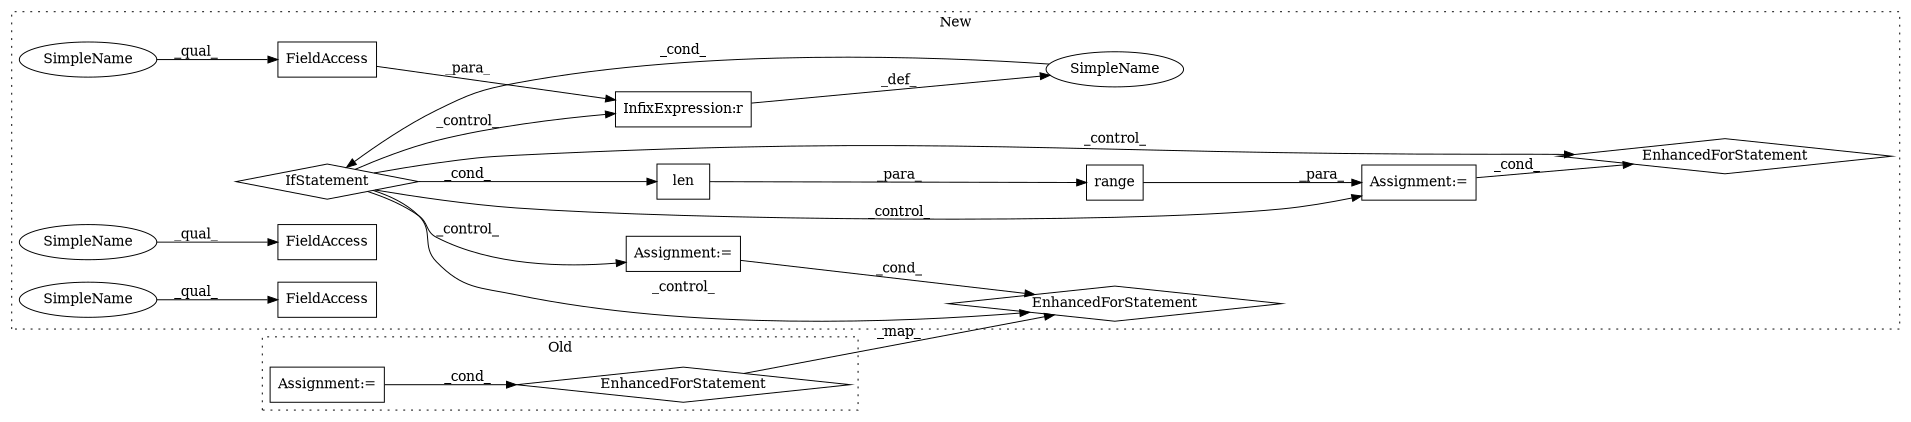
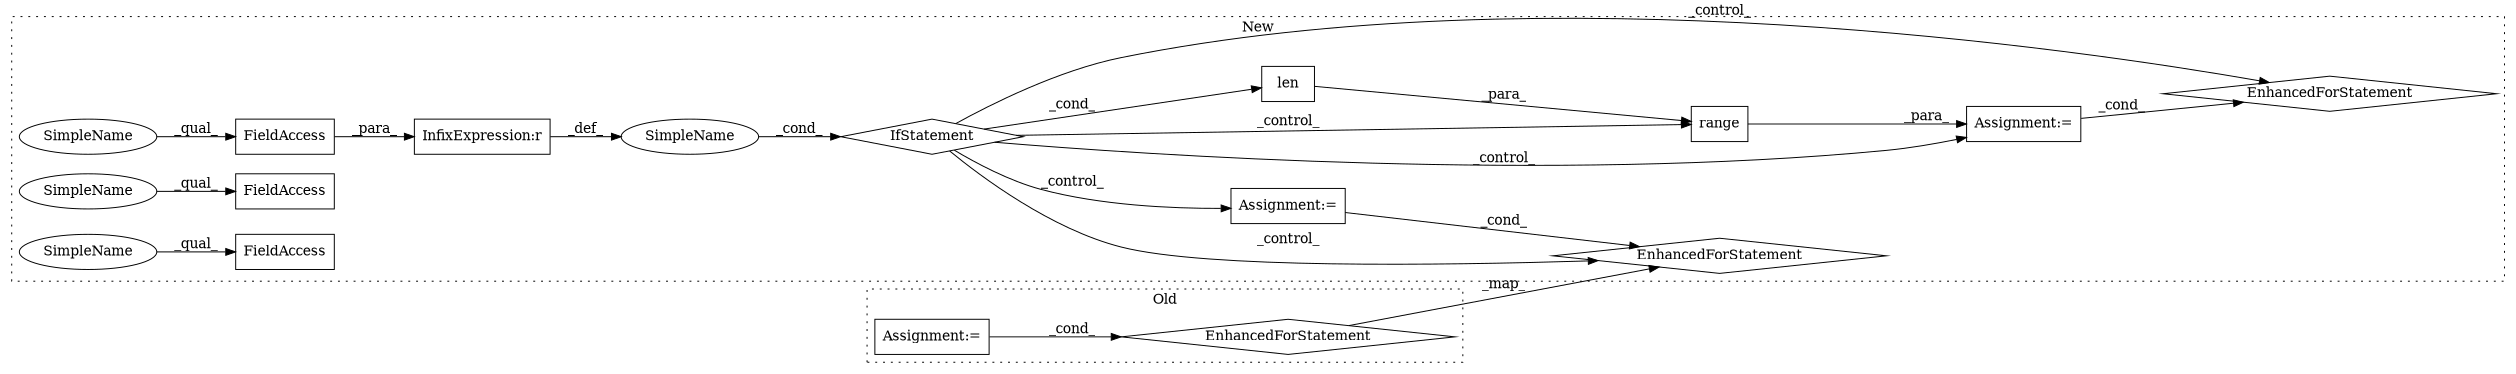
(478, 132) -> (1349, 130)
